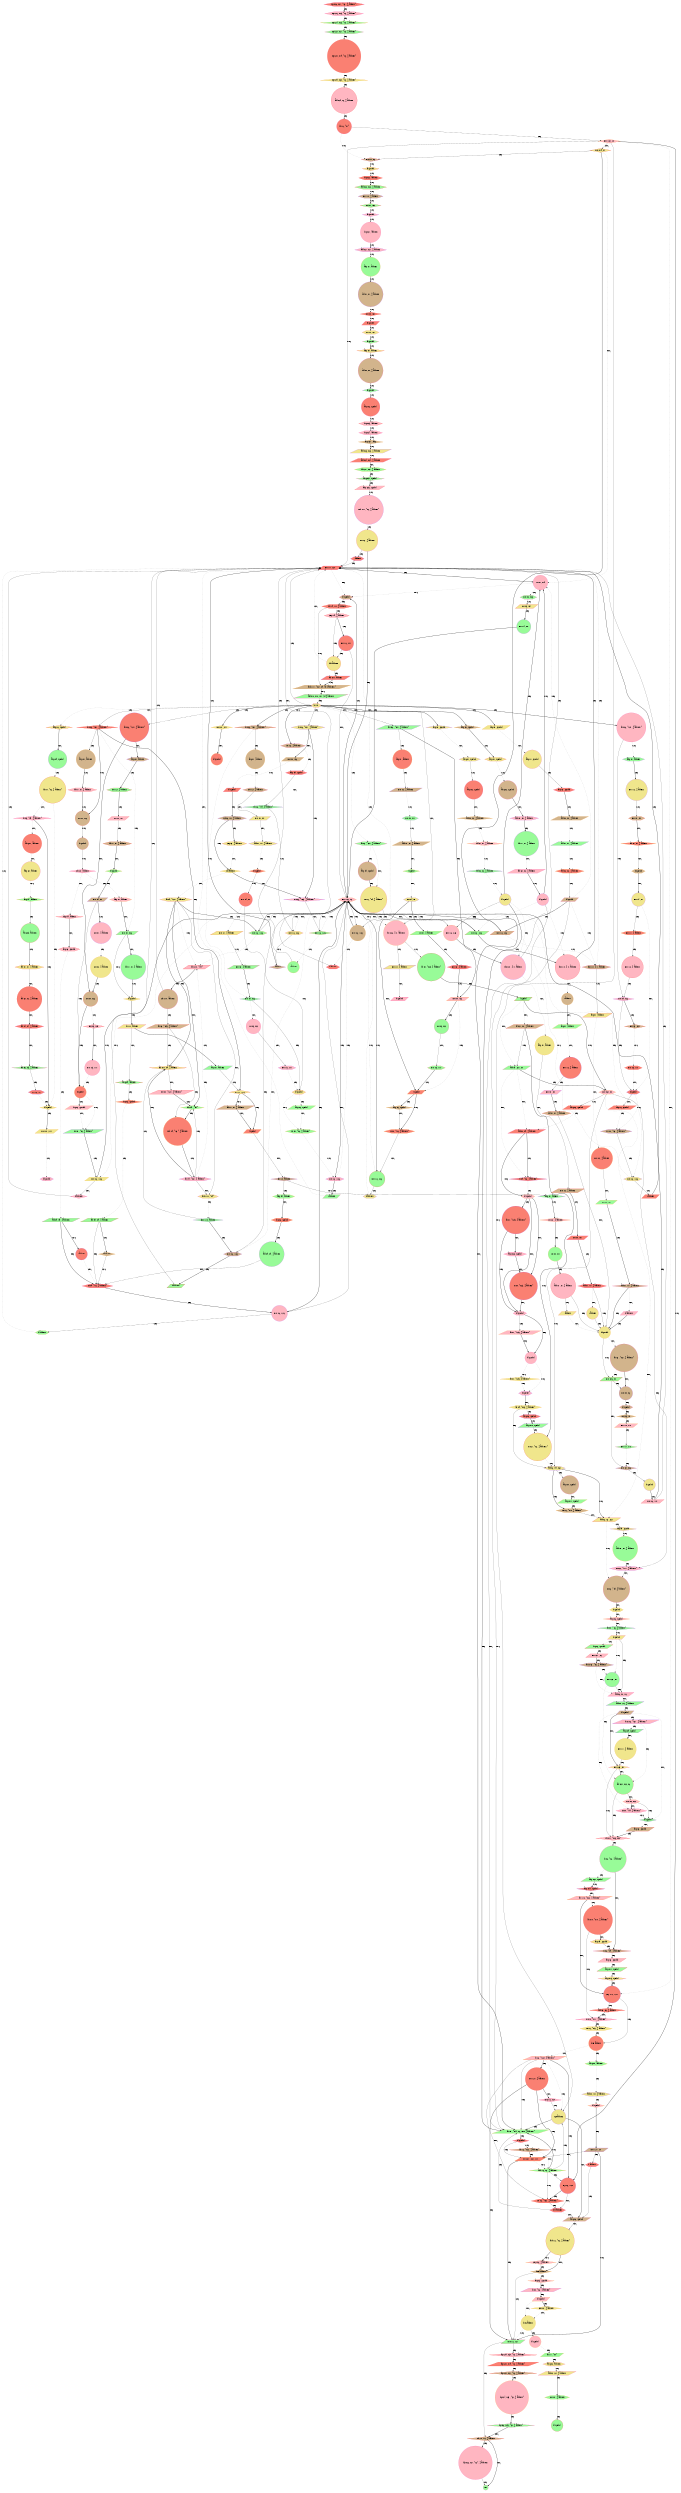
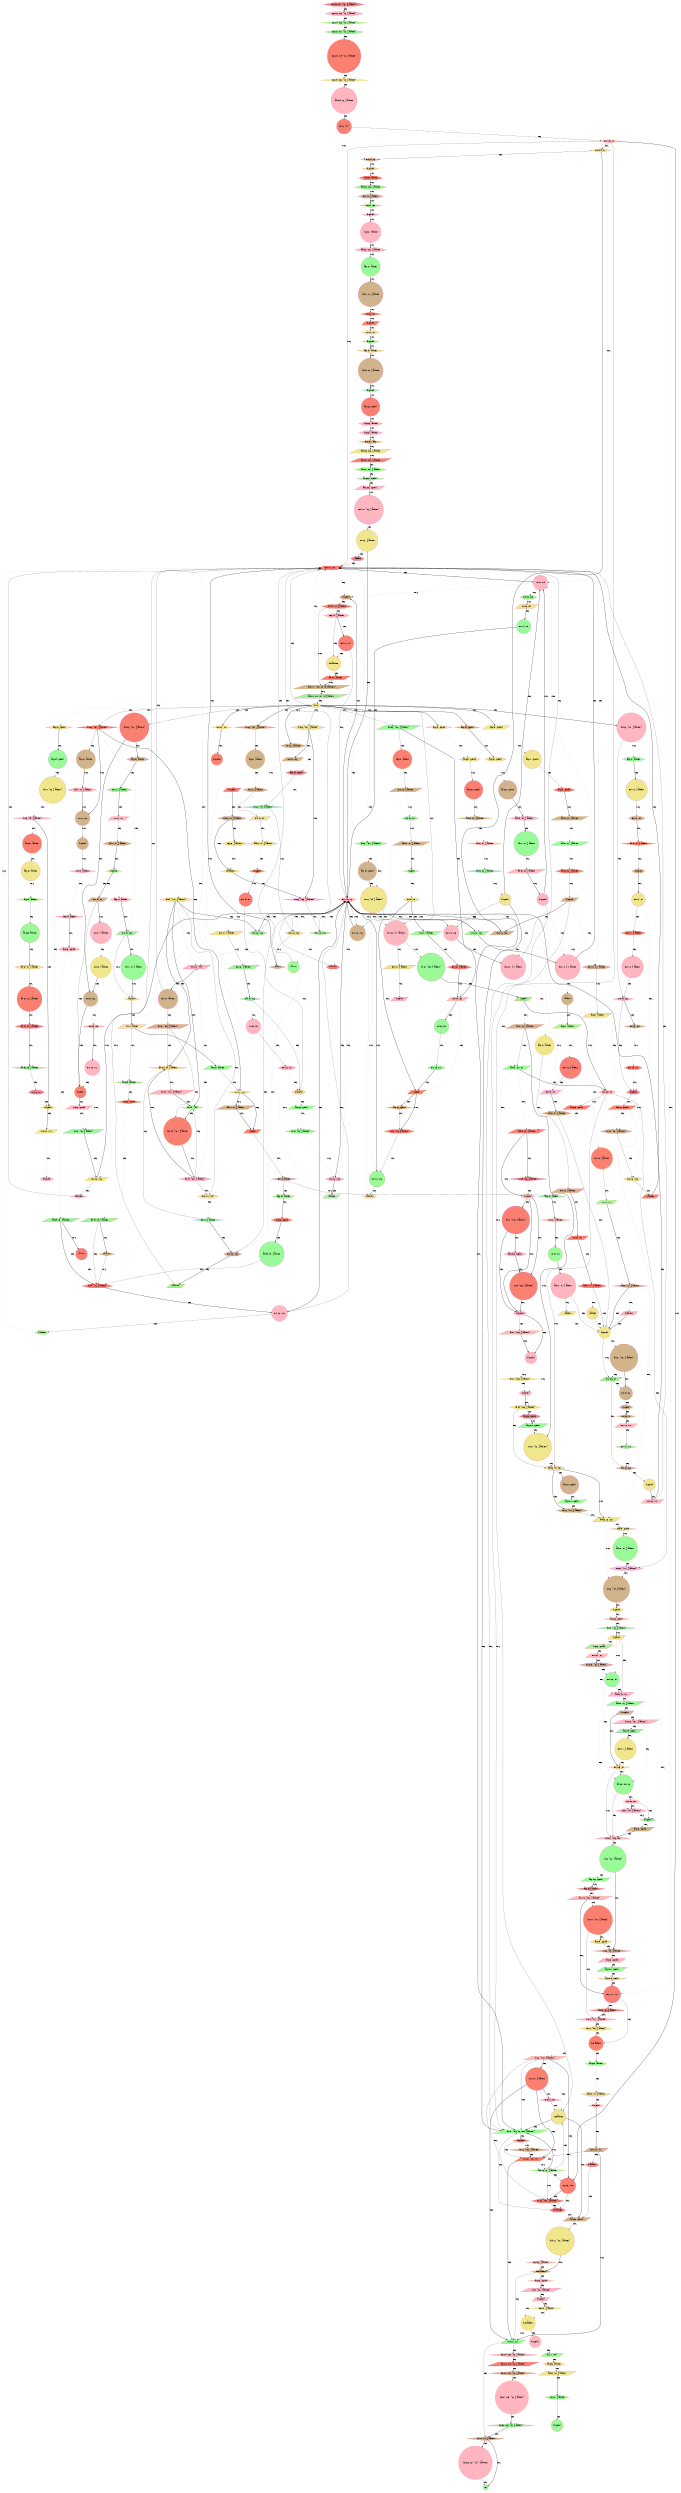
(547, 2256) -> none
